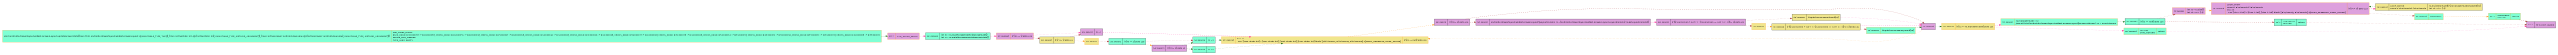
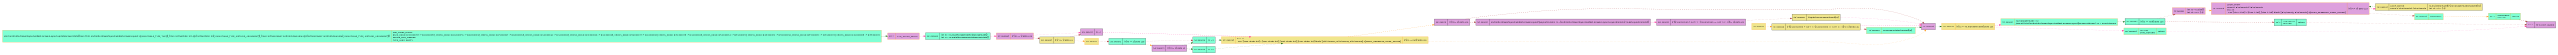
(1746, 26) -> none
(1898, 30) -> (1898, 30)
(1677, 39) -> (1678, 42)
